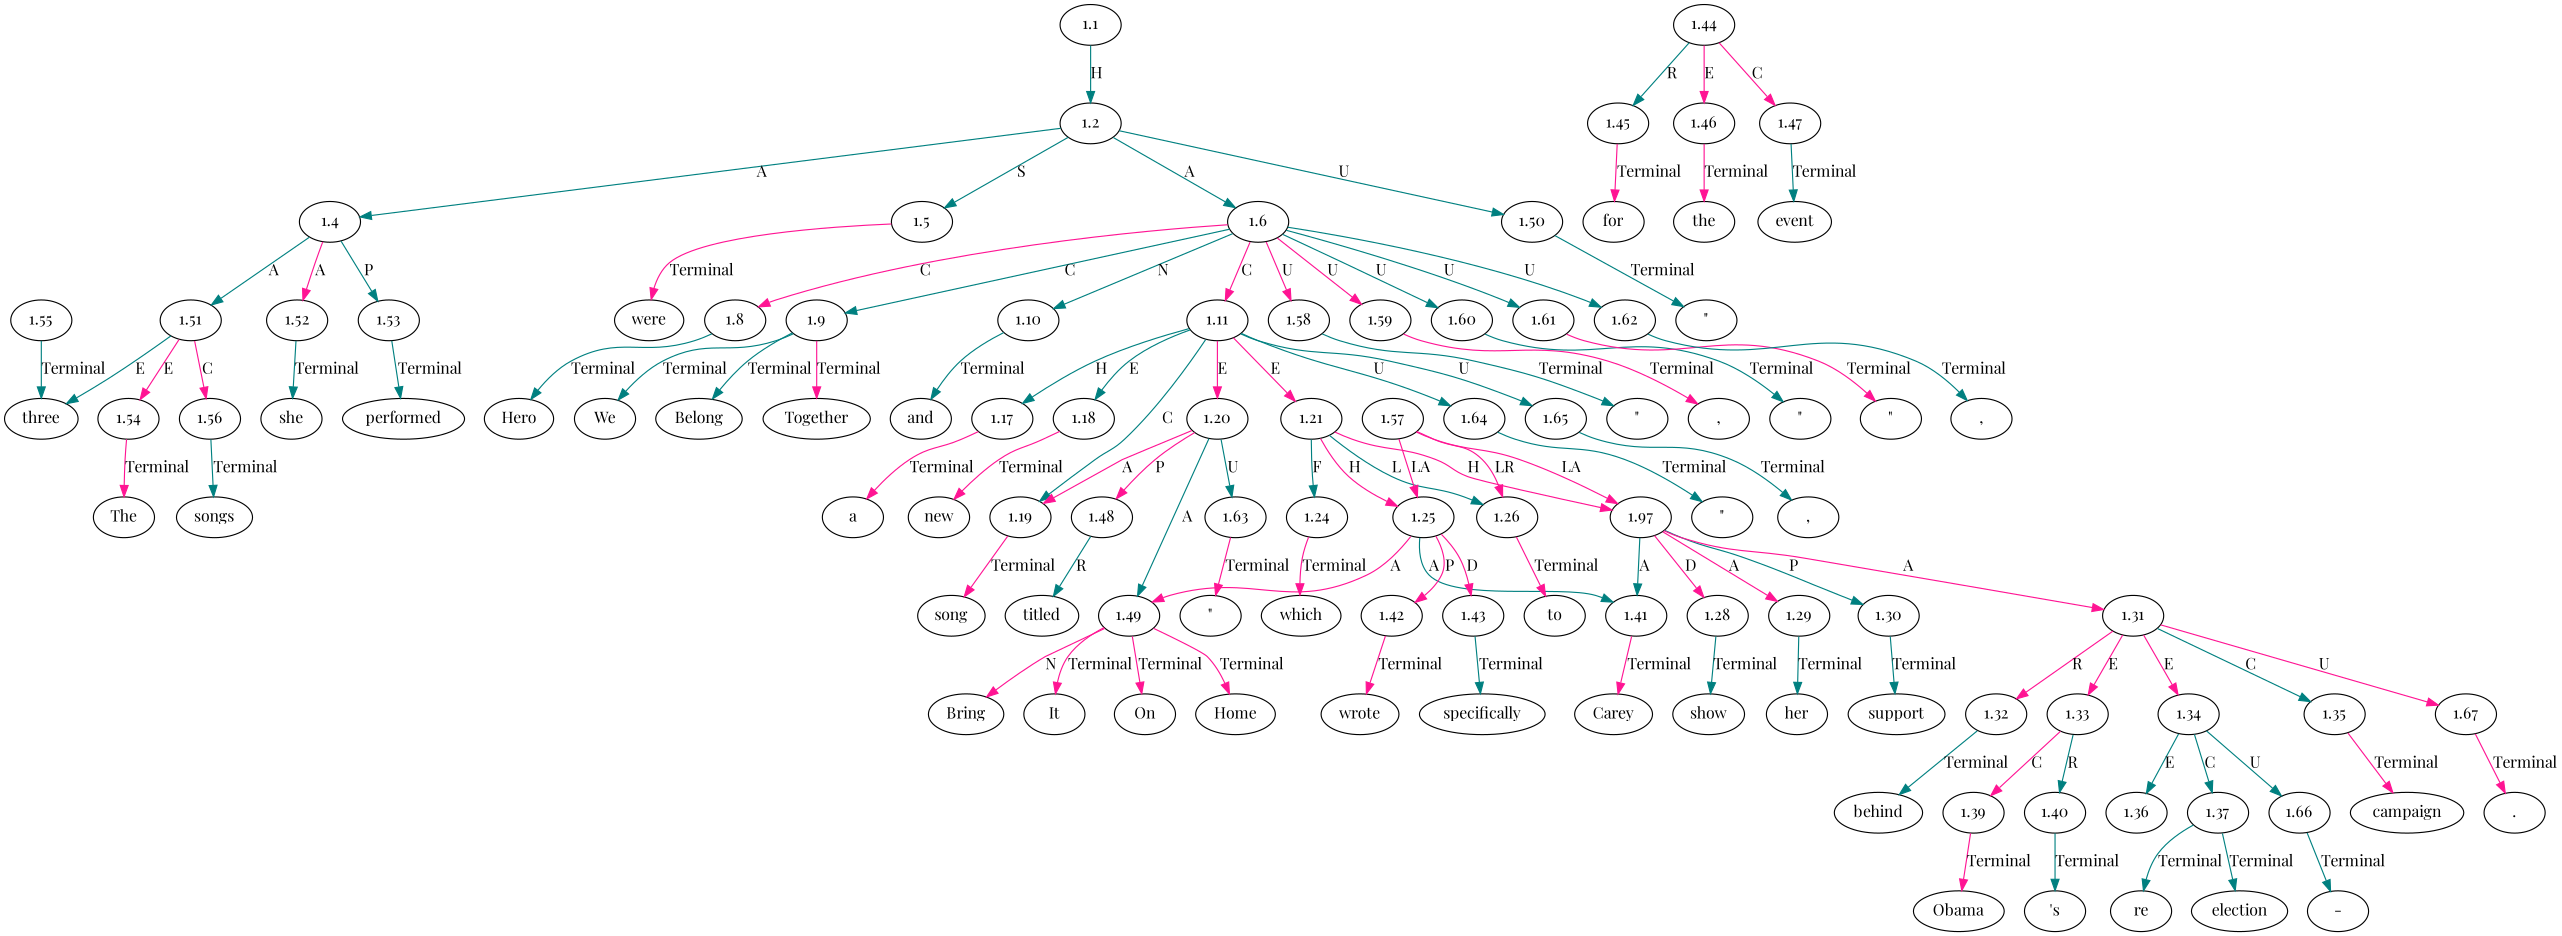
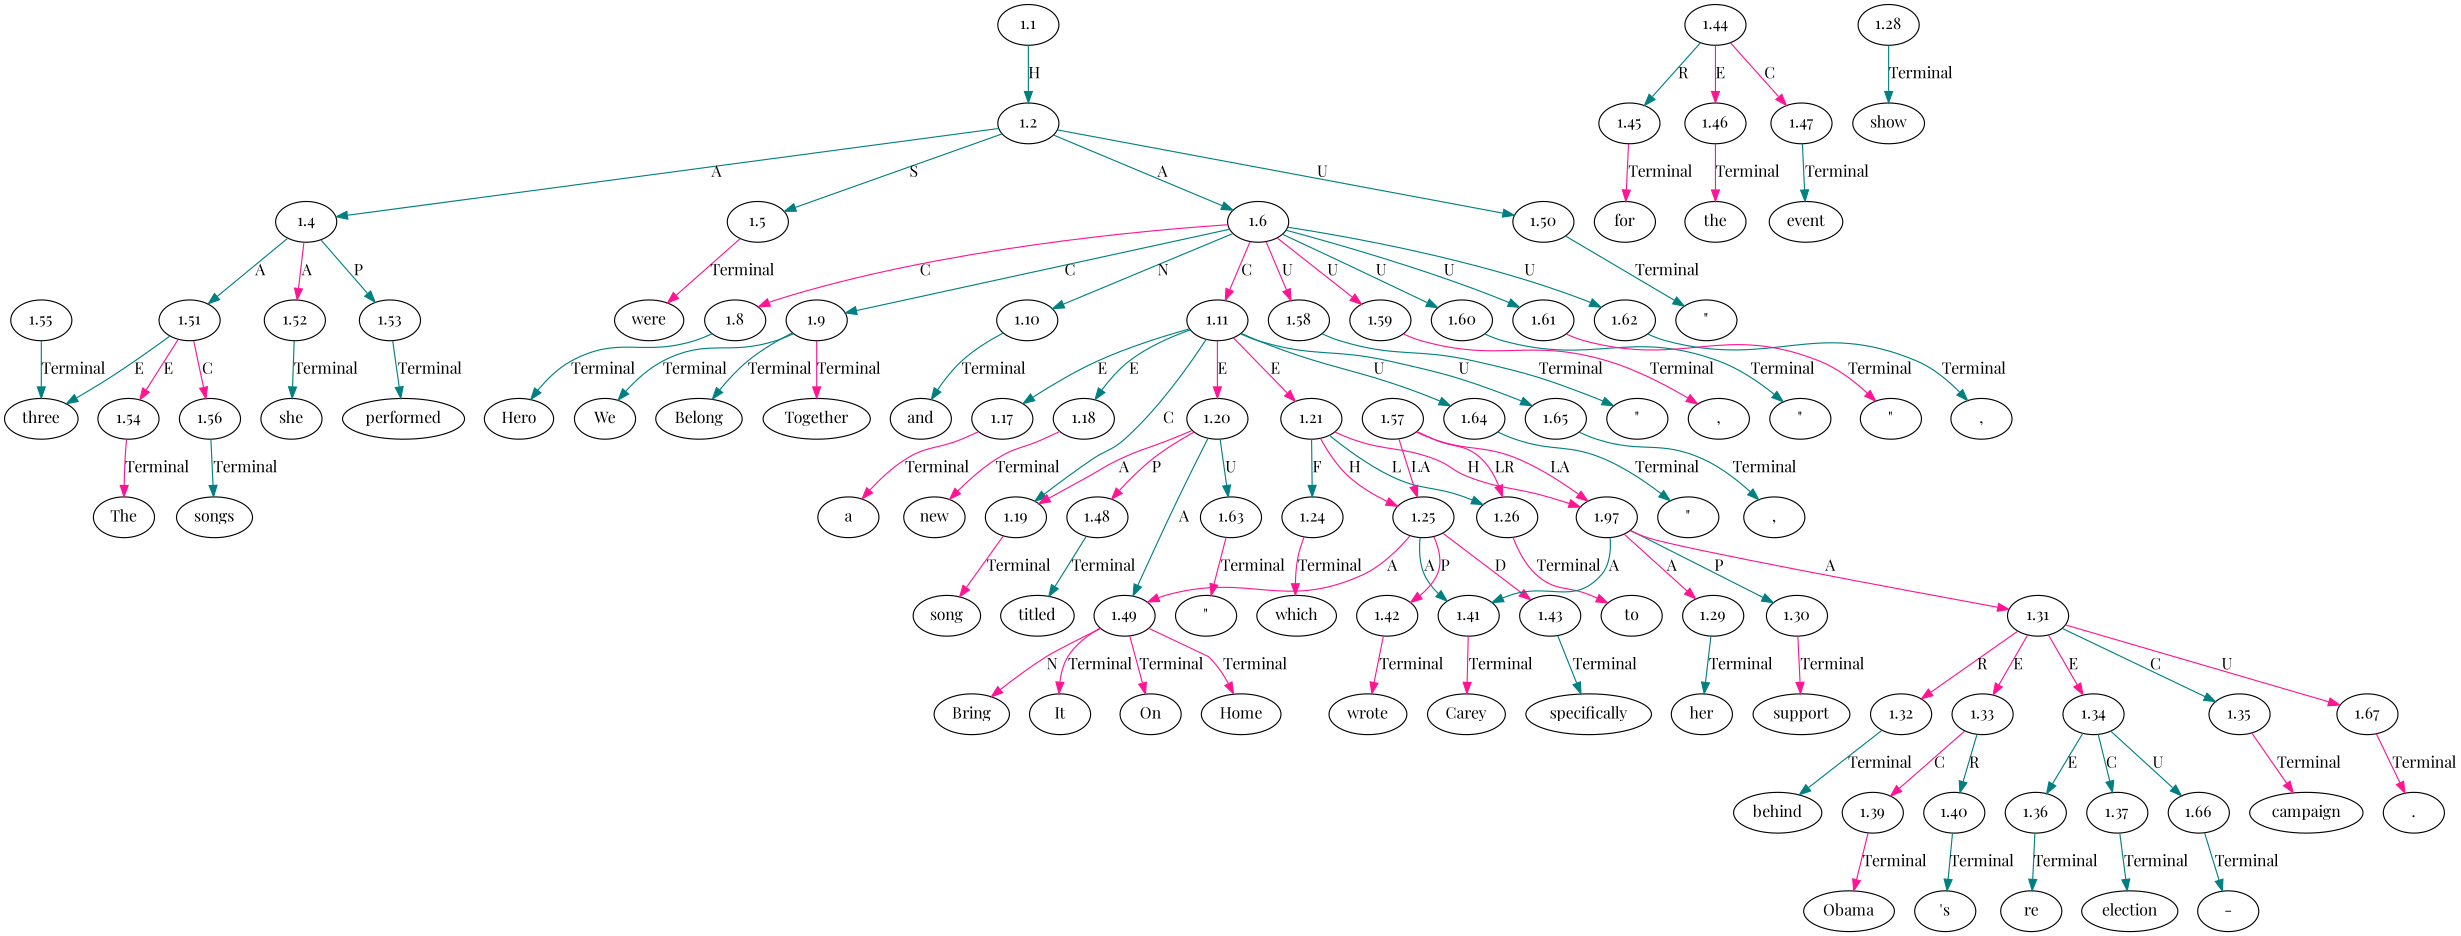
(1101, 370) -> (1103, 370)
(1675, 562) -> none
(1082, 567) -> (1104, 567)
(1892, 659) -> (1799, 659)
(2163, 847) -> (2034, 856)
